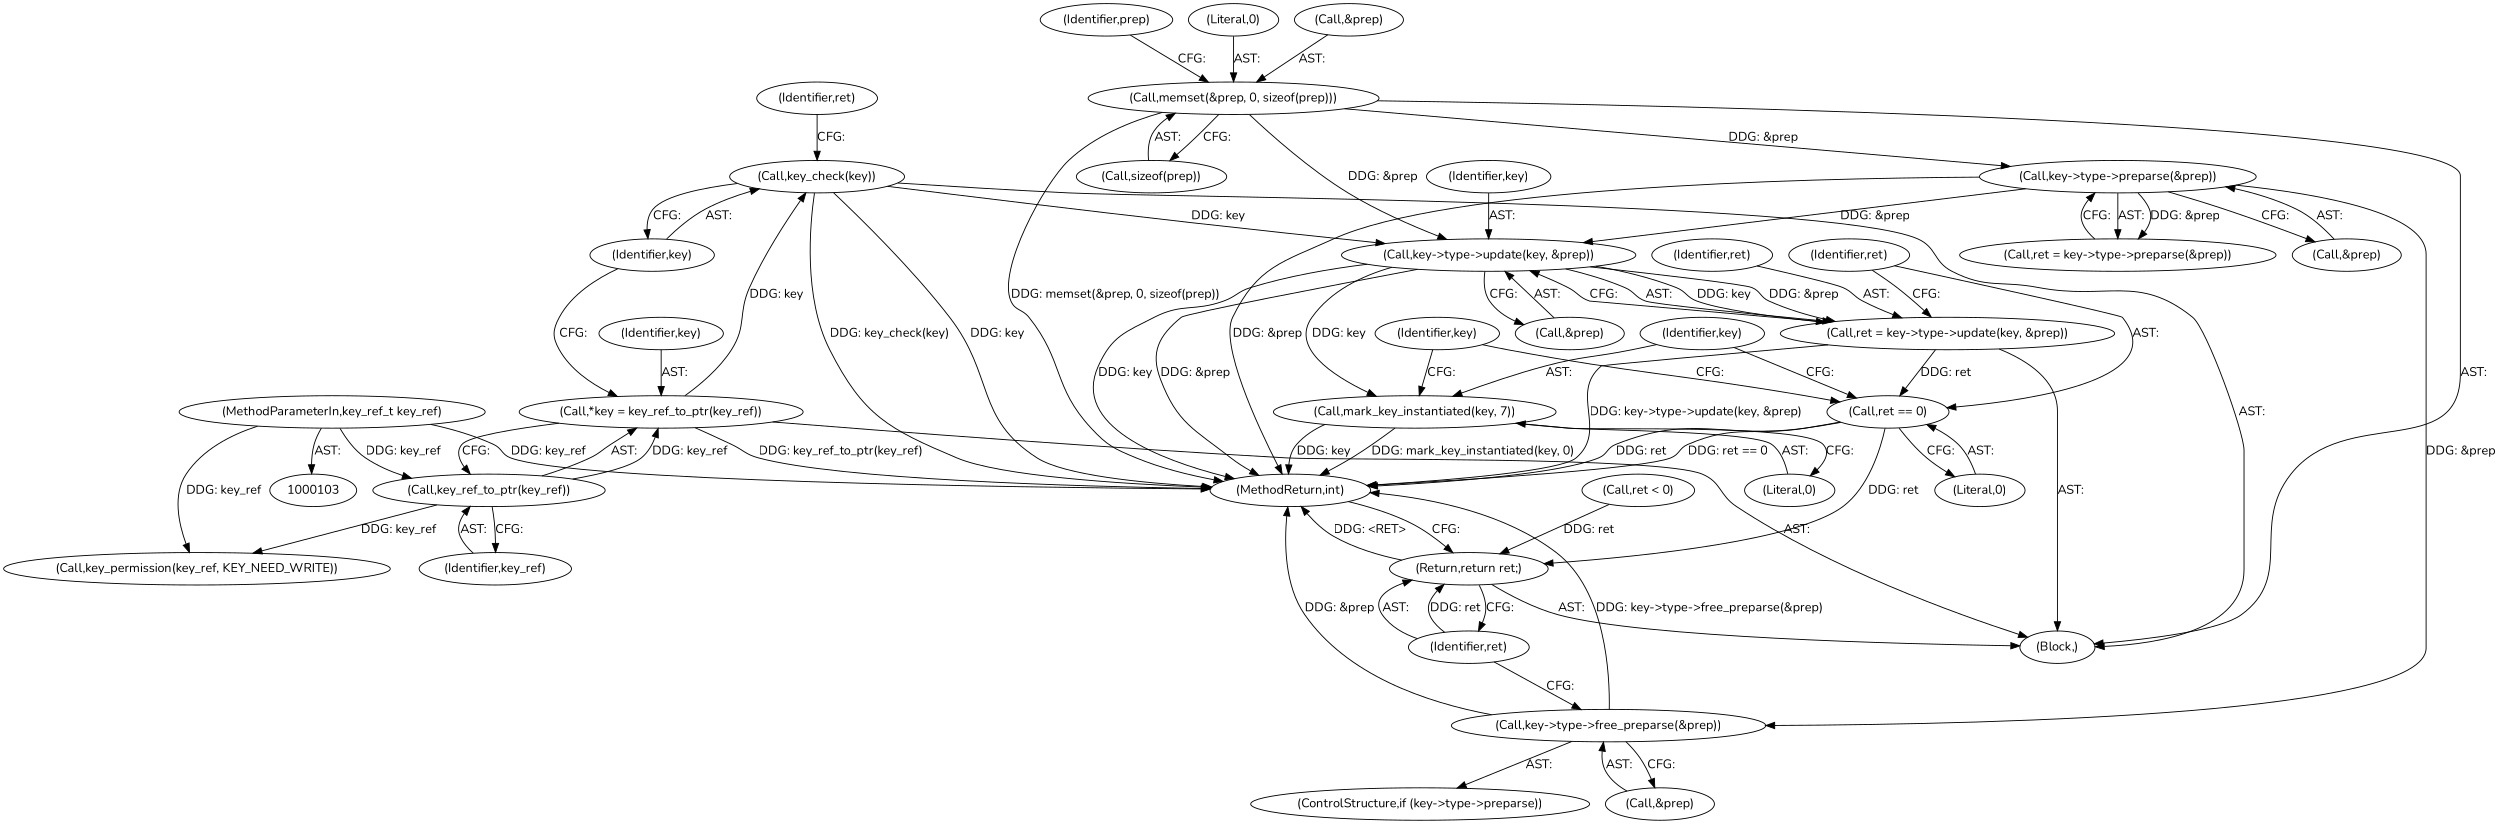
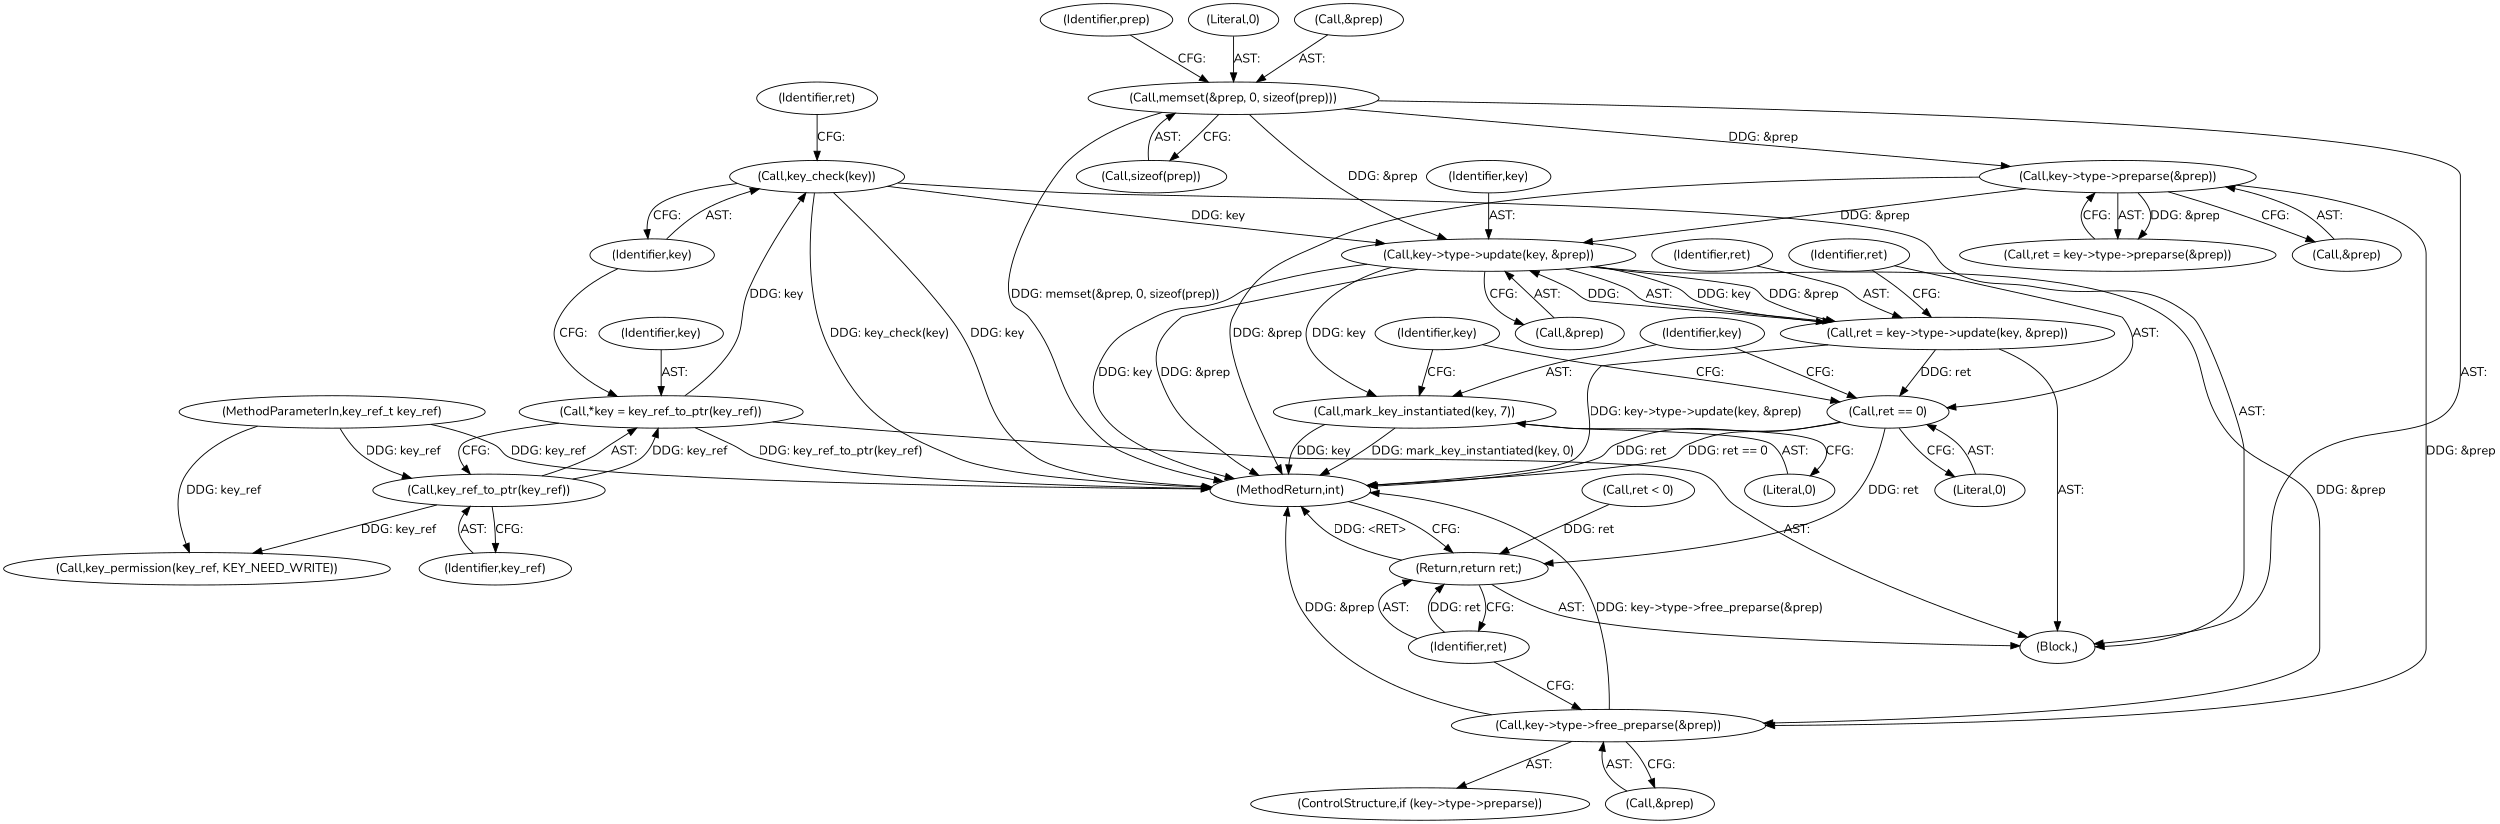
(1605, 294) -> (1605, 294)
none -> (2269, 465)
(313, 490) -> none
